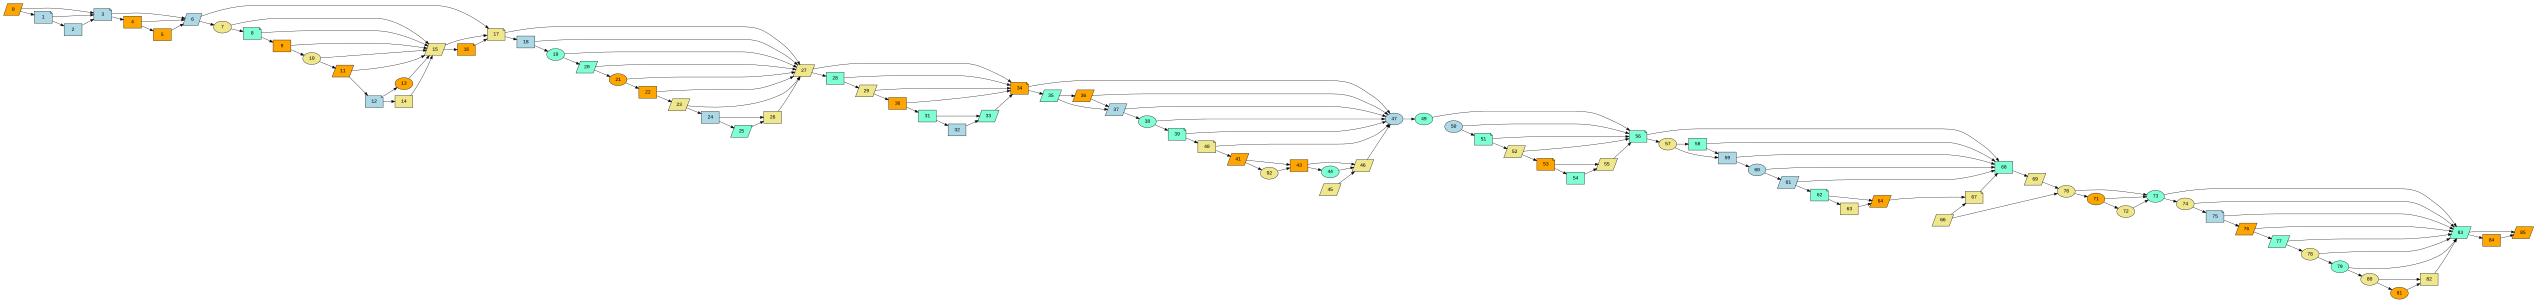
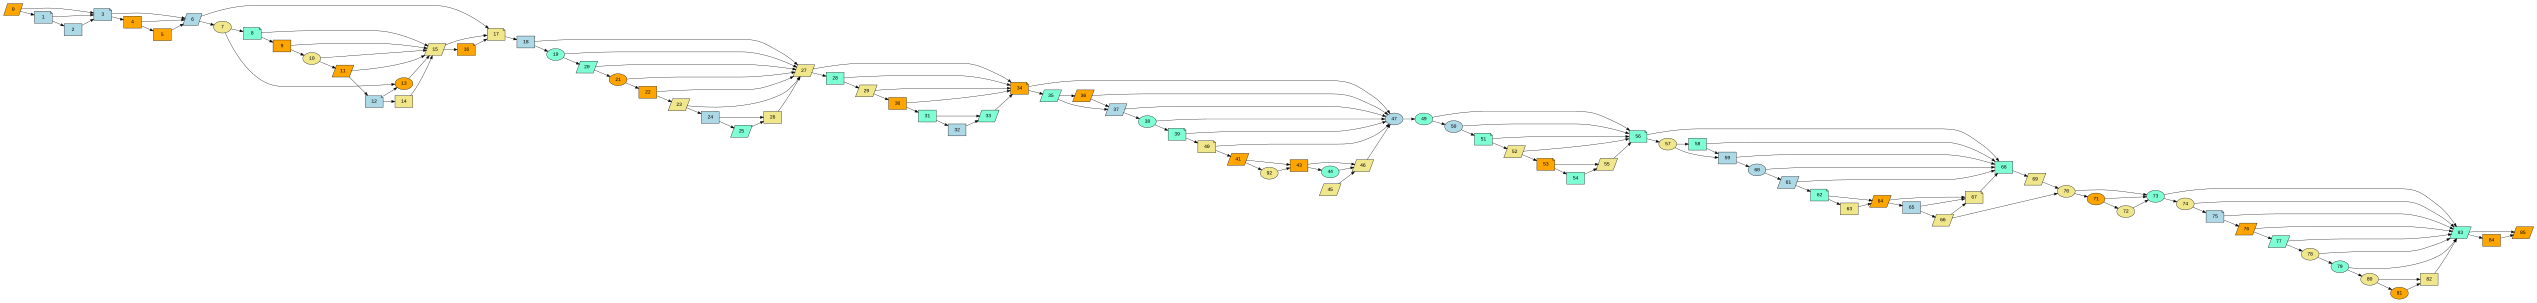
(331, 18) -> (296, 86)
(658, 27) -> none
none -> (1437, 122)
none -> (1912, 208)
